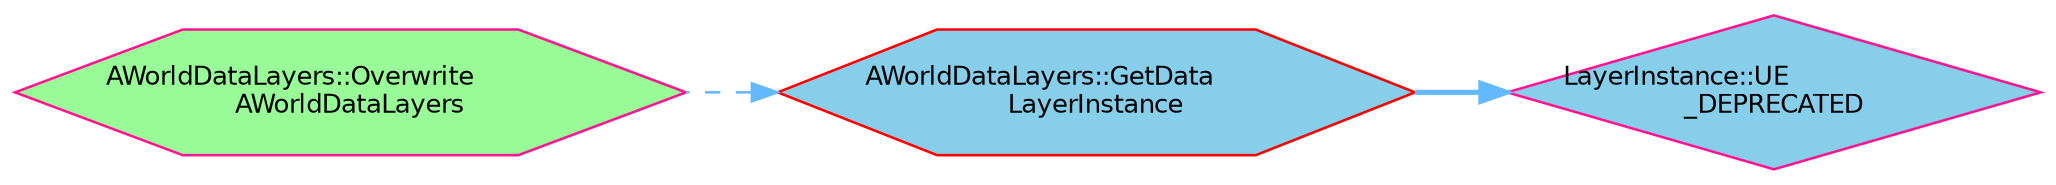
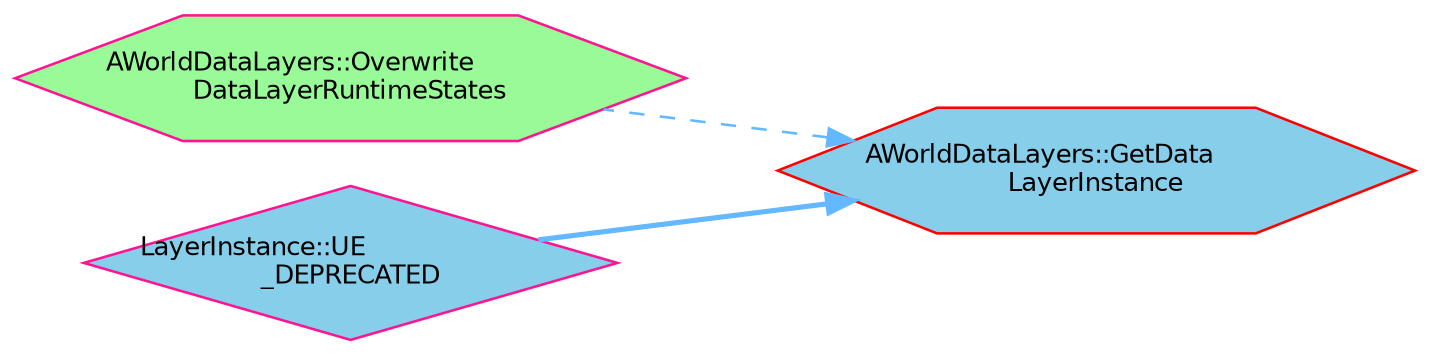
(351, 92) -> (351, 78)
(1447, 92) -> (683, 222)
